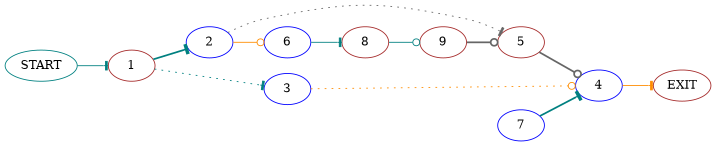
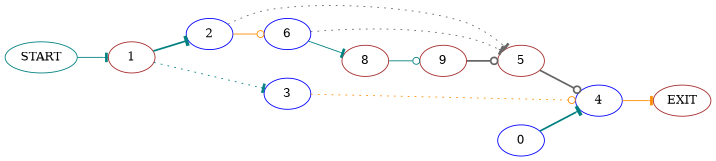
none -> (406, 30)
(521, 125) -> (521, 140)
